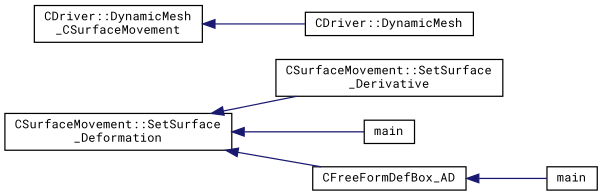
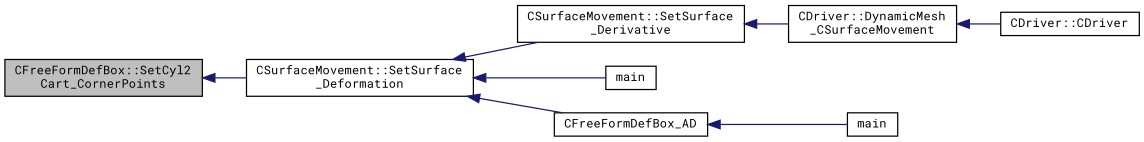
(389, 24) -> (1070, 24)
none -> (773, 24)
none -> (104, 78)
